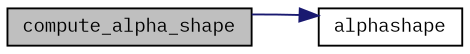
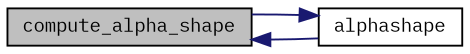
none -> (294, 39)
